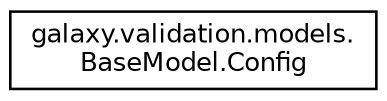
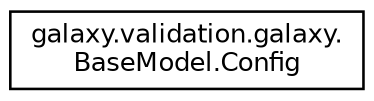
(193, 50) -> (187, 50)
